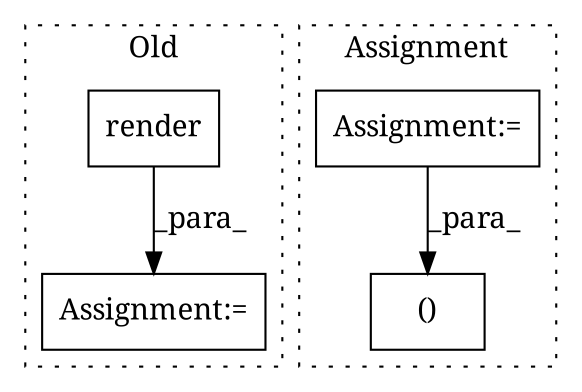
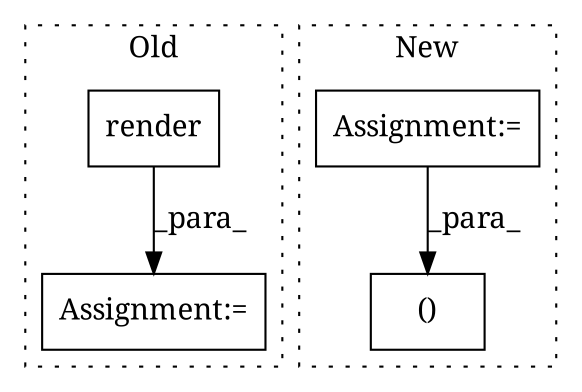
(428, 50) -> (428, 50)
